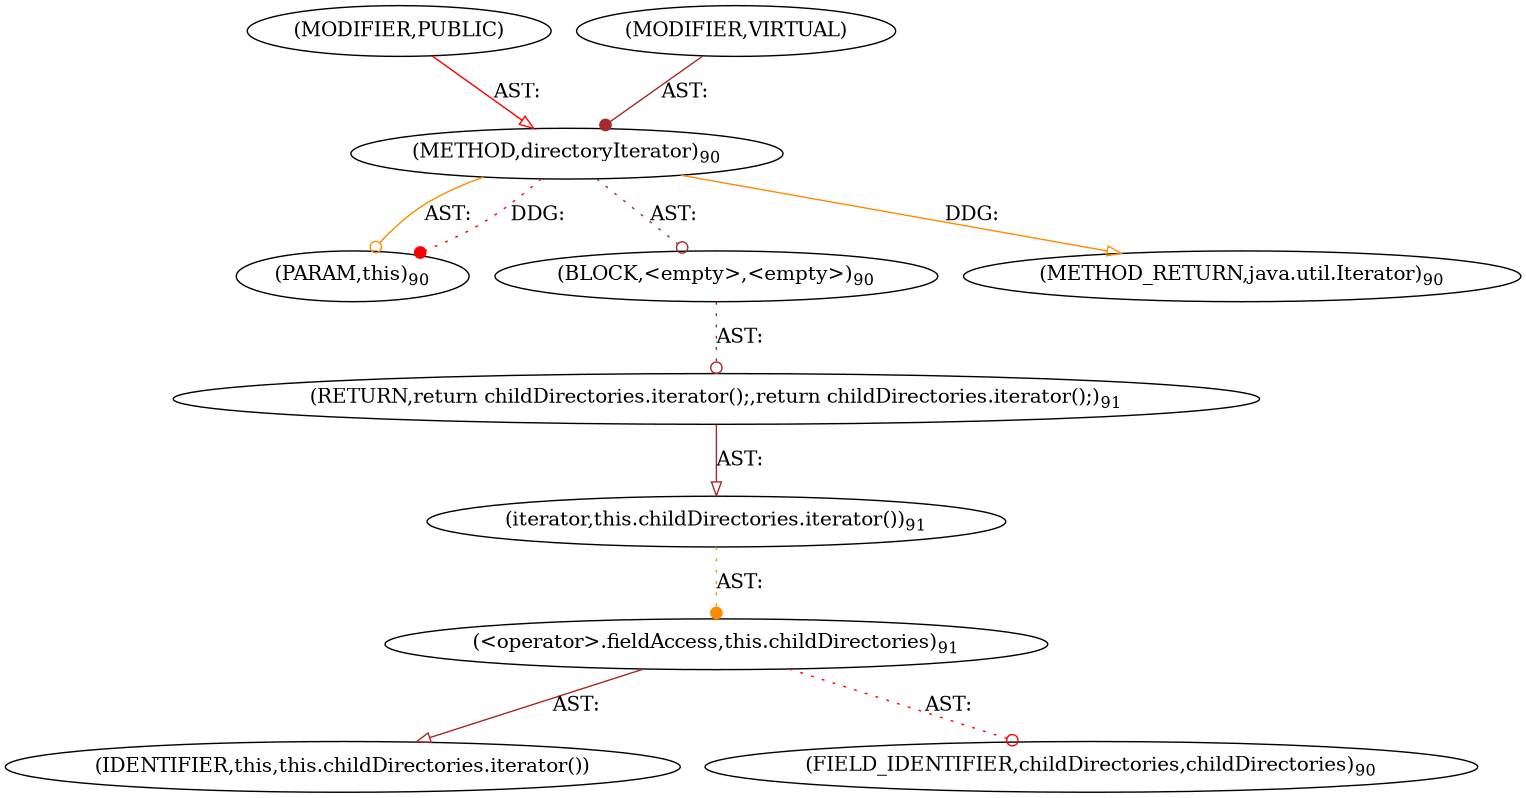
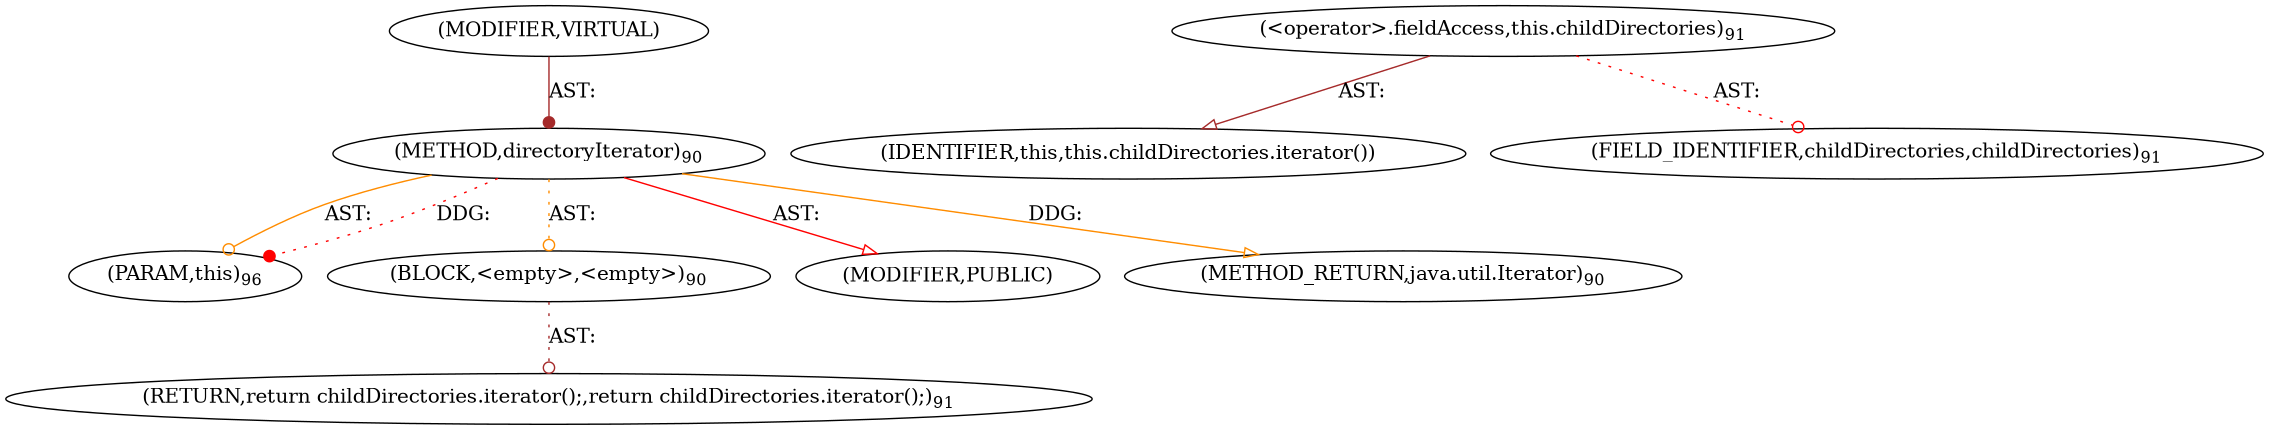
(477, 88) -> (744, 214)
(637, 211) -> (549, 209)
(420, 274) -> (252, 274)
(716, 522) -> none
(1366, 765) -> (2152, 152)
